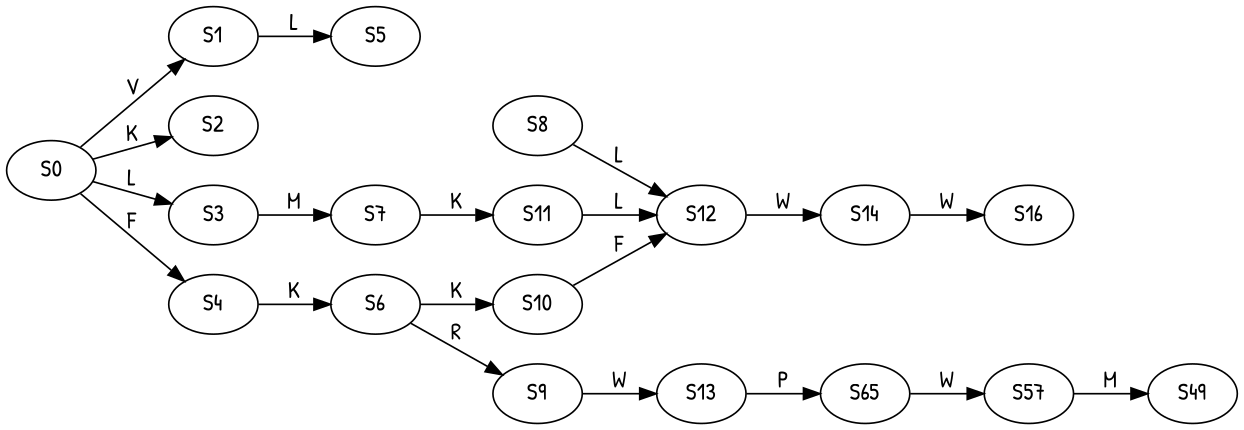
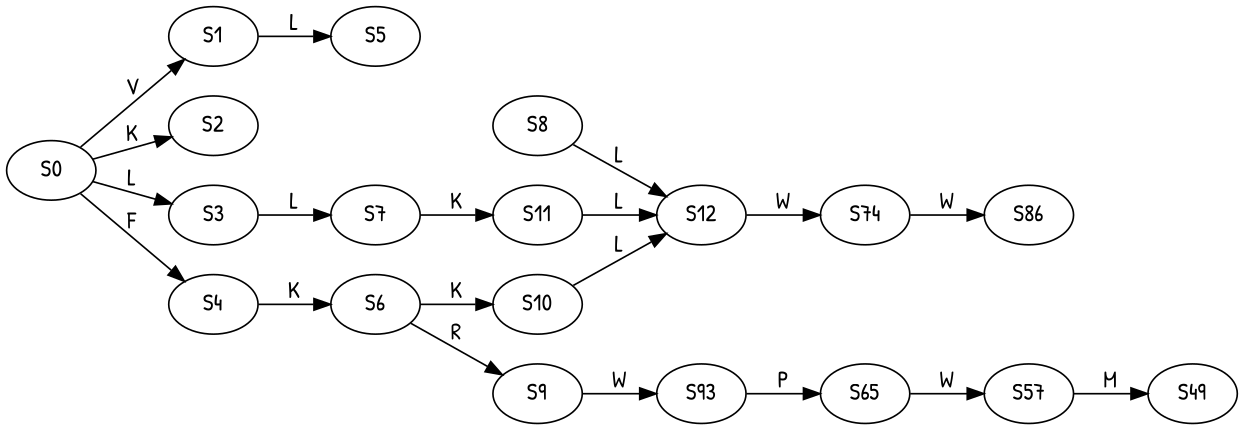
(294, 203) -> (294, 203)
(865, 215) -> (865, 215)
(1029, 215) -> (1029, 215)
(619, 246) -> (619, 246)
(701, 394) -> (701, 394)
